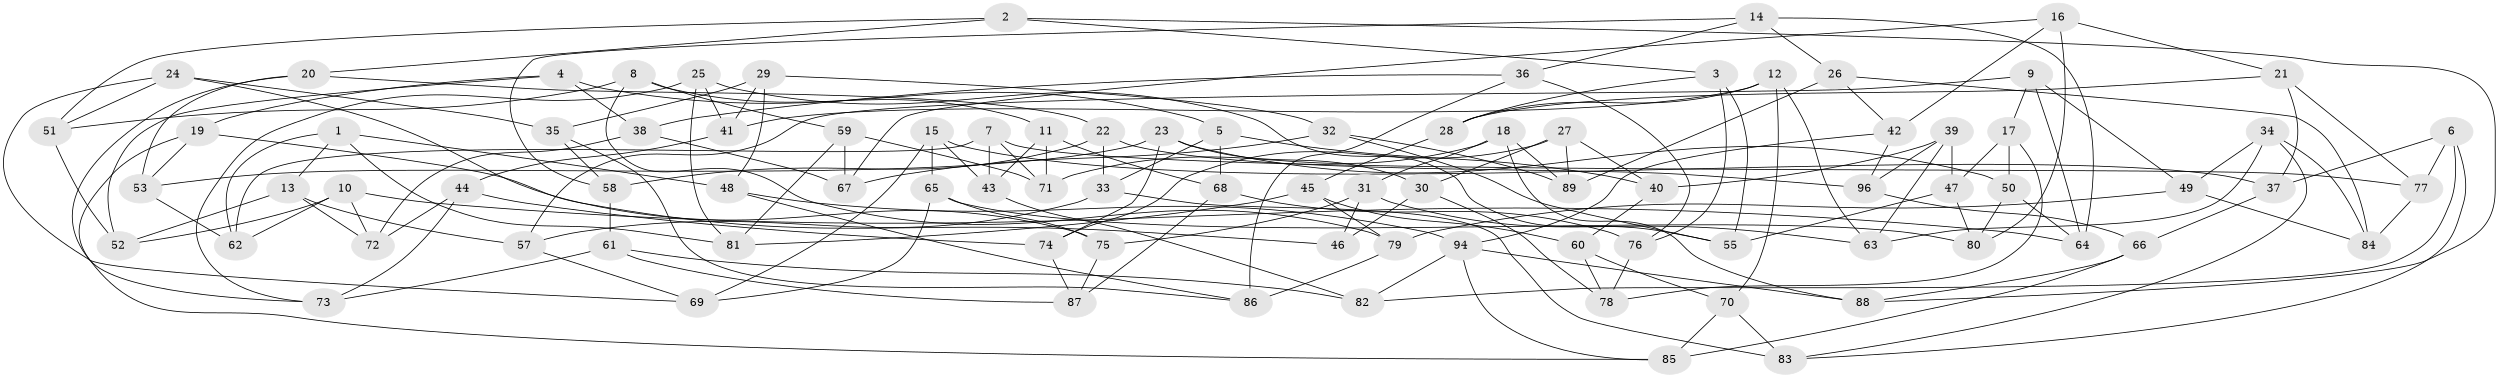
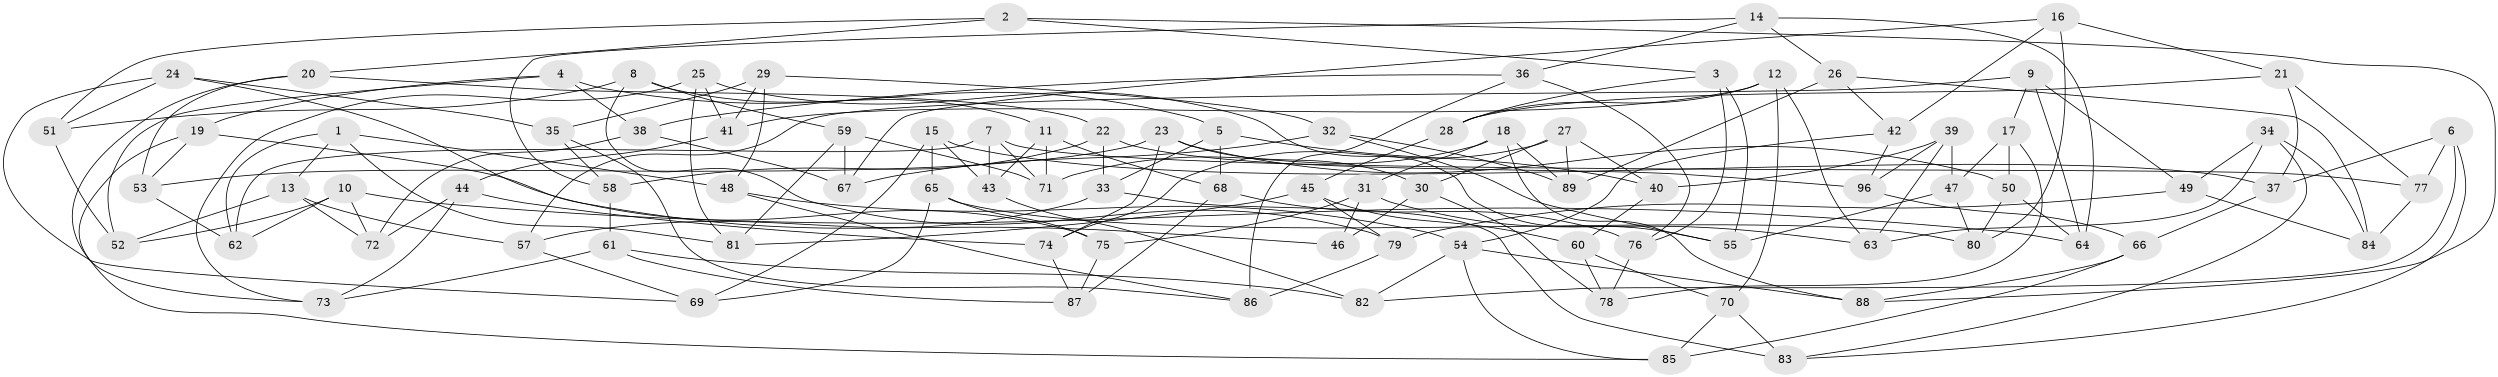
(1461, 246) -> (1461, 246)
